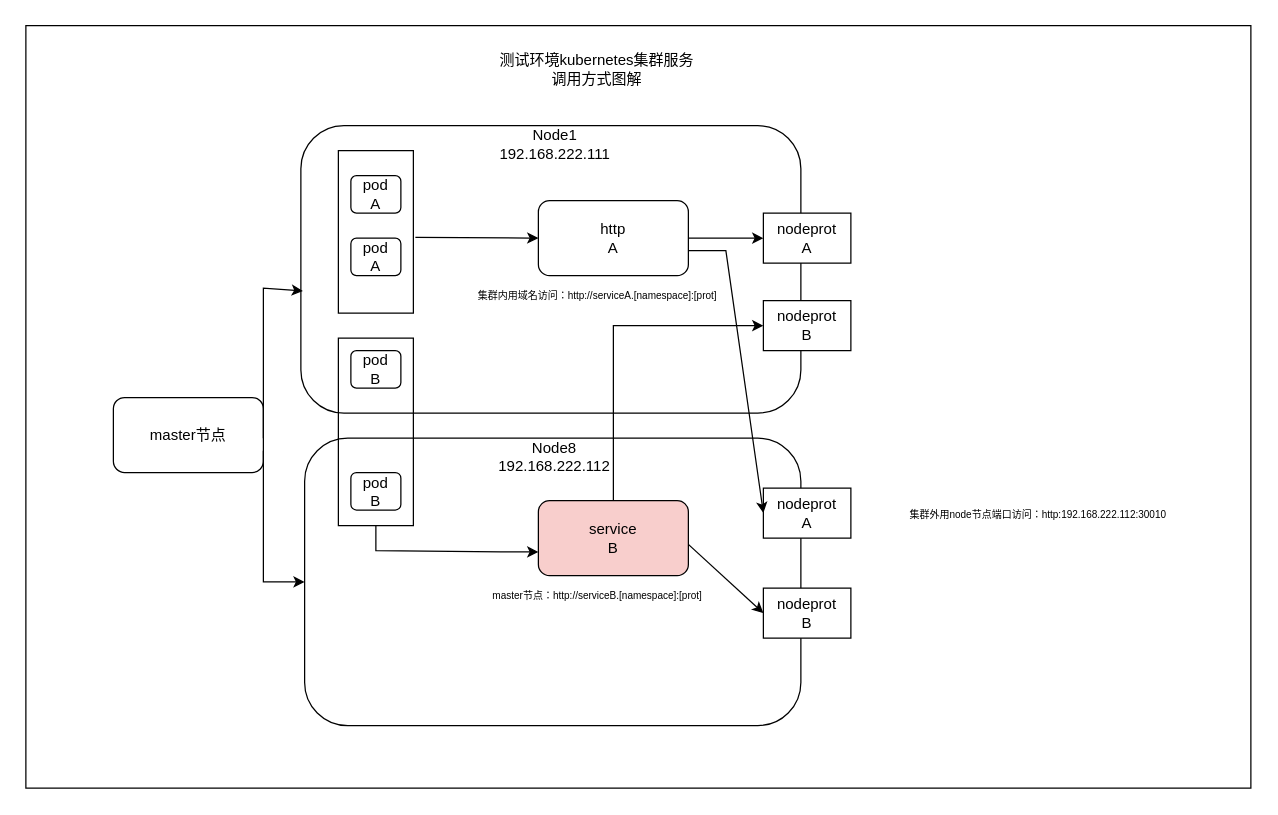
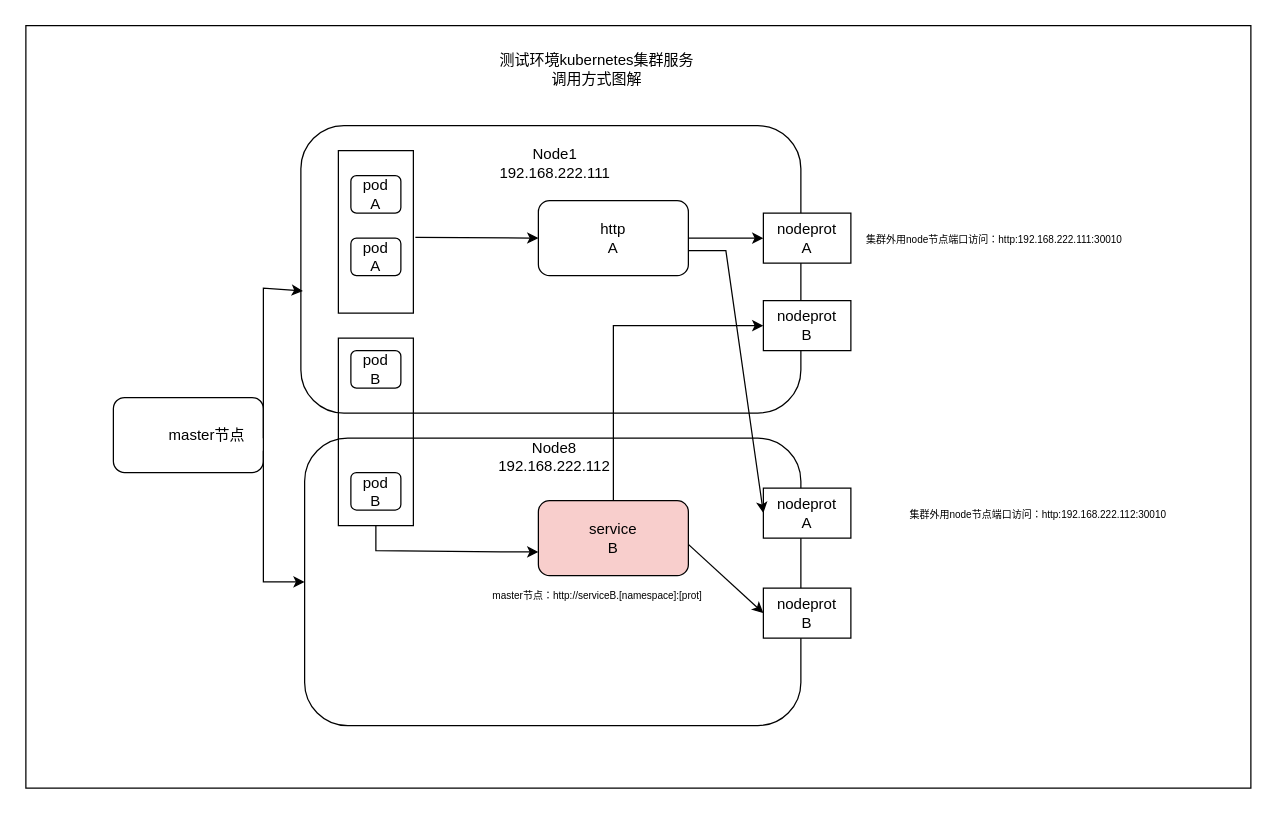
(554, 144) -> (554, 163)
none -> (994, 238)
(598, 294) -> none
(188, 435) -> (207, 435)
